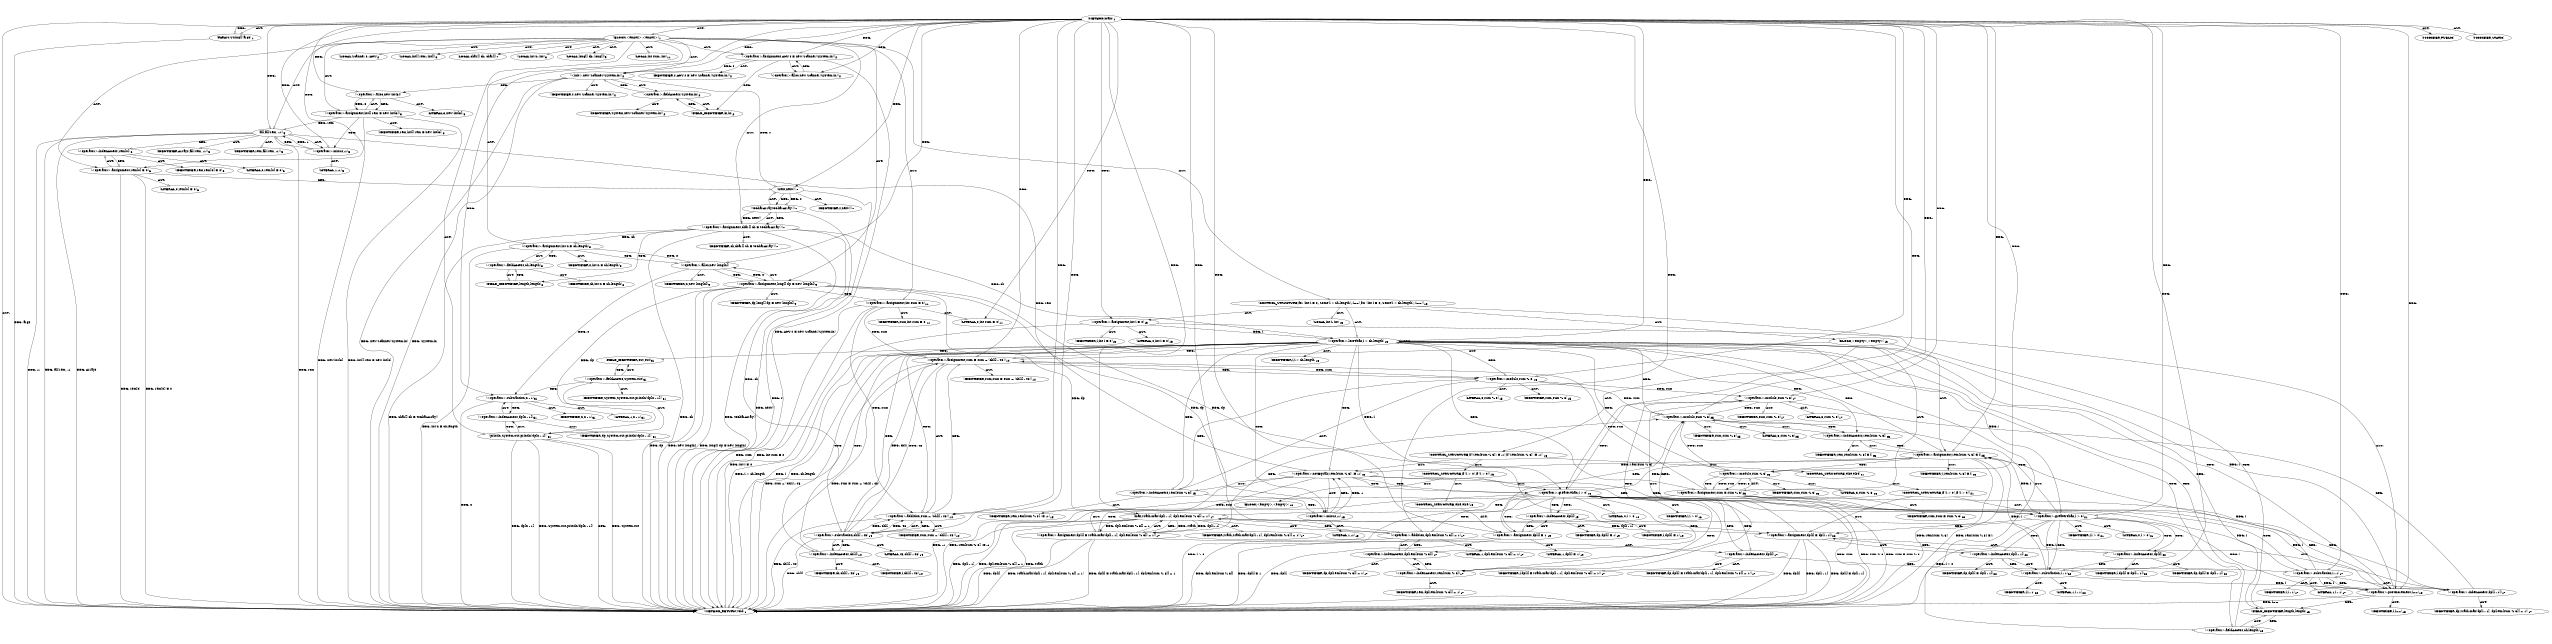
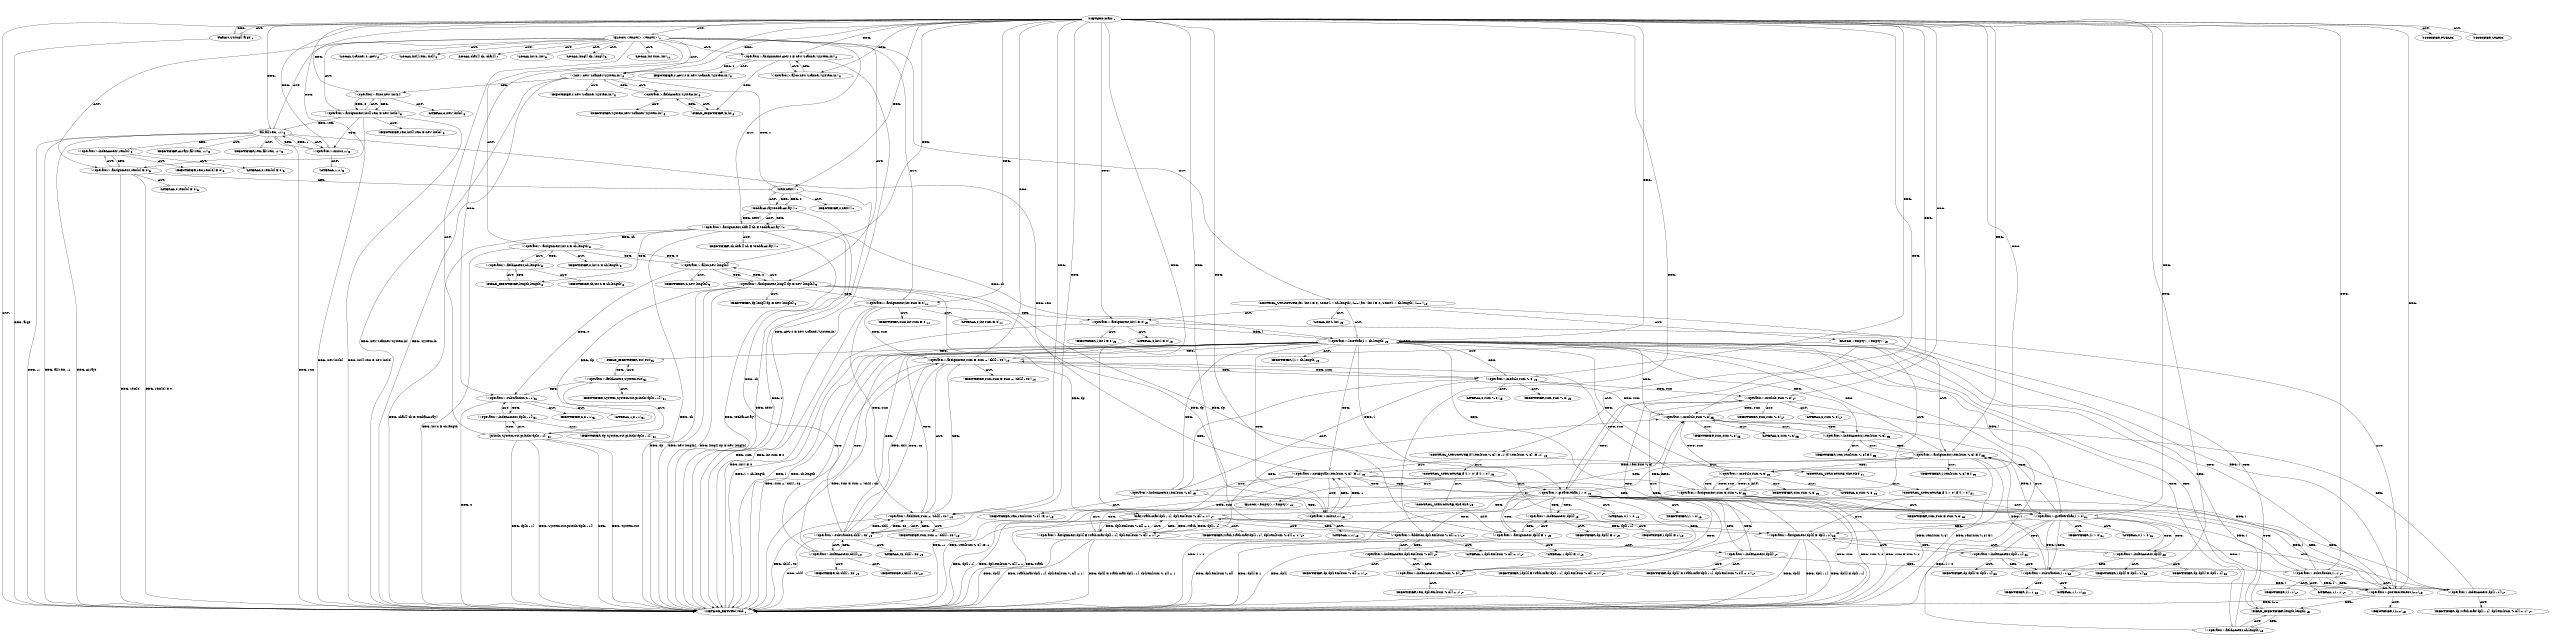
(1080, 178) -> (1003, 152)
none -> (1008, 313)
